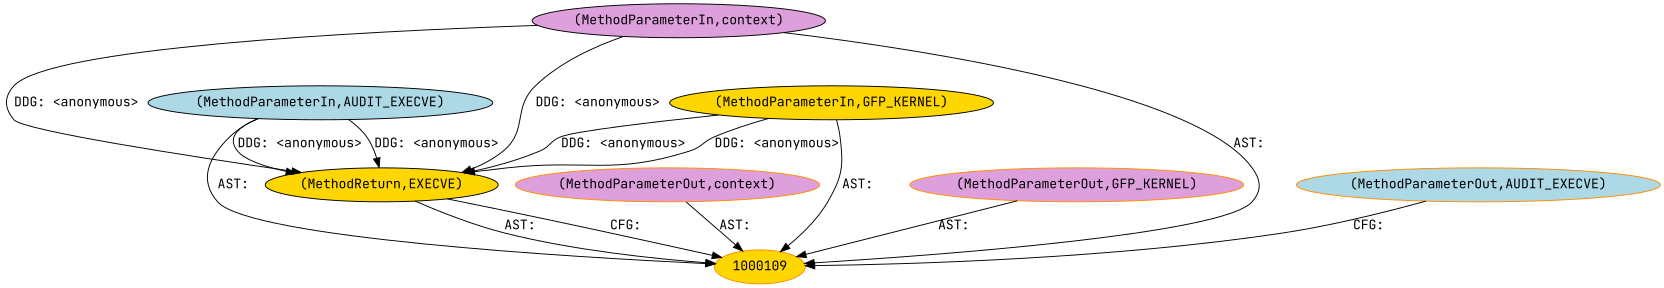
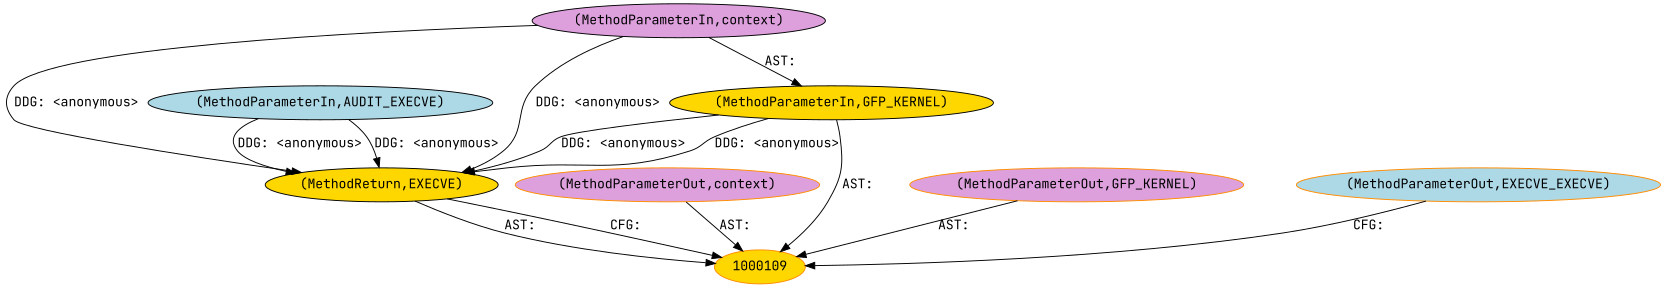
(1247, 164) -> (751, 60)
(1478, 185) -> (1478, 185)
(405, 242) -> none
